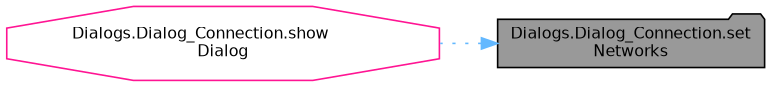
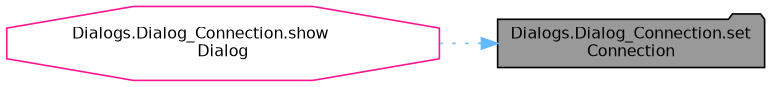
(631, 43) -> (631, 43)
